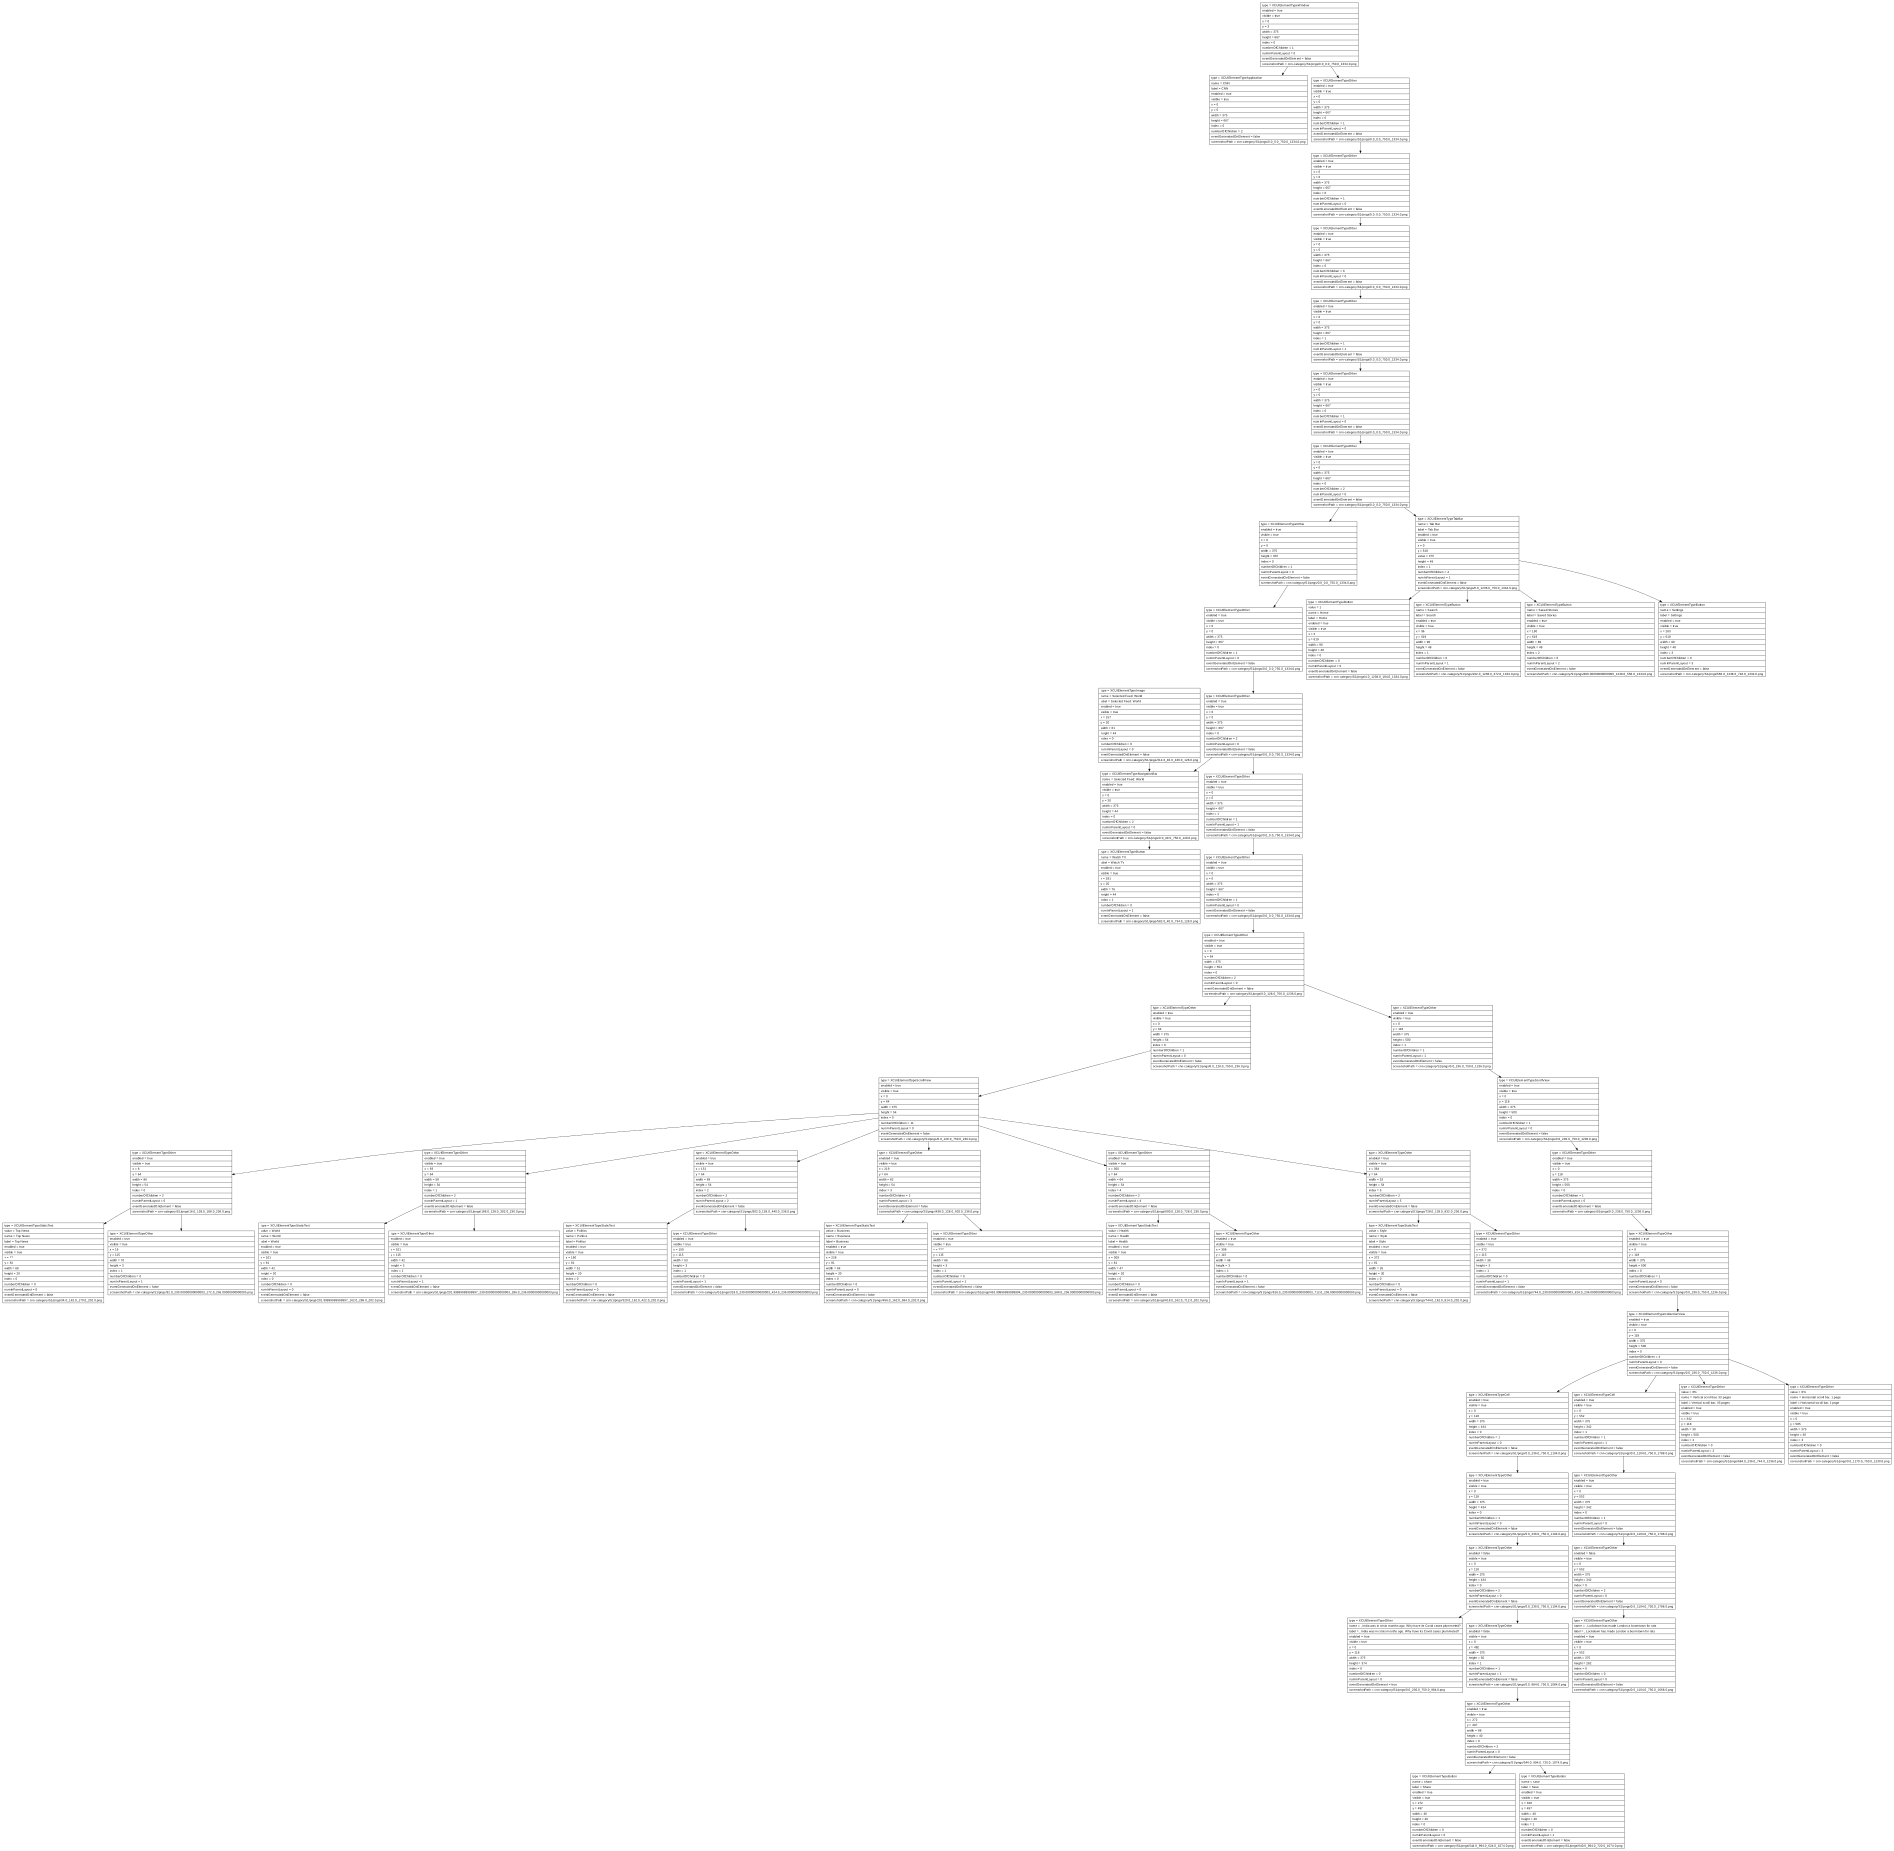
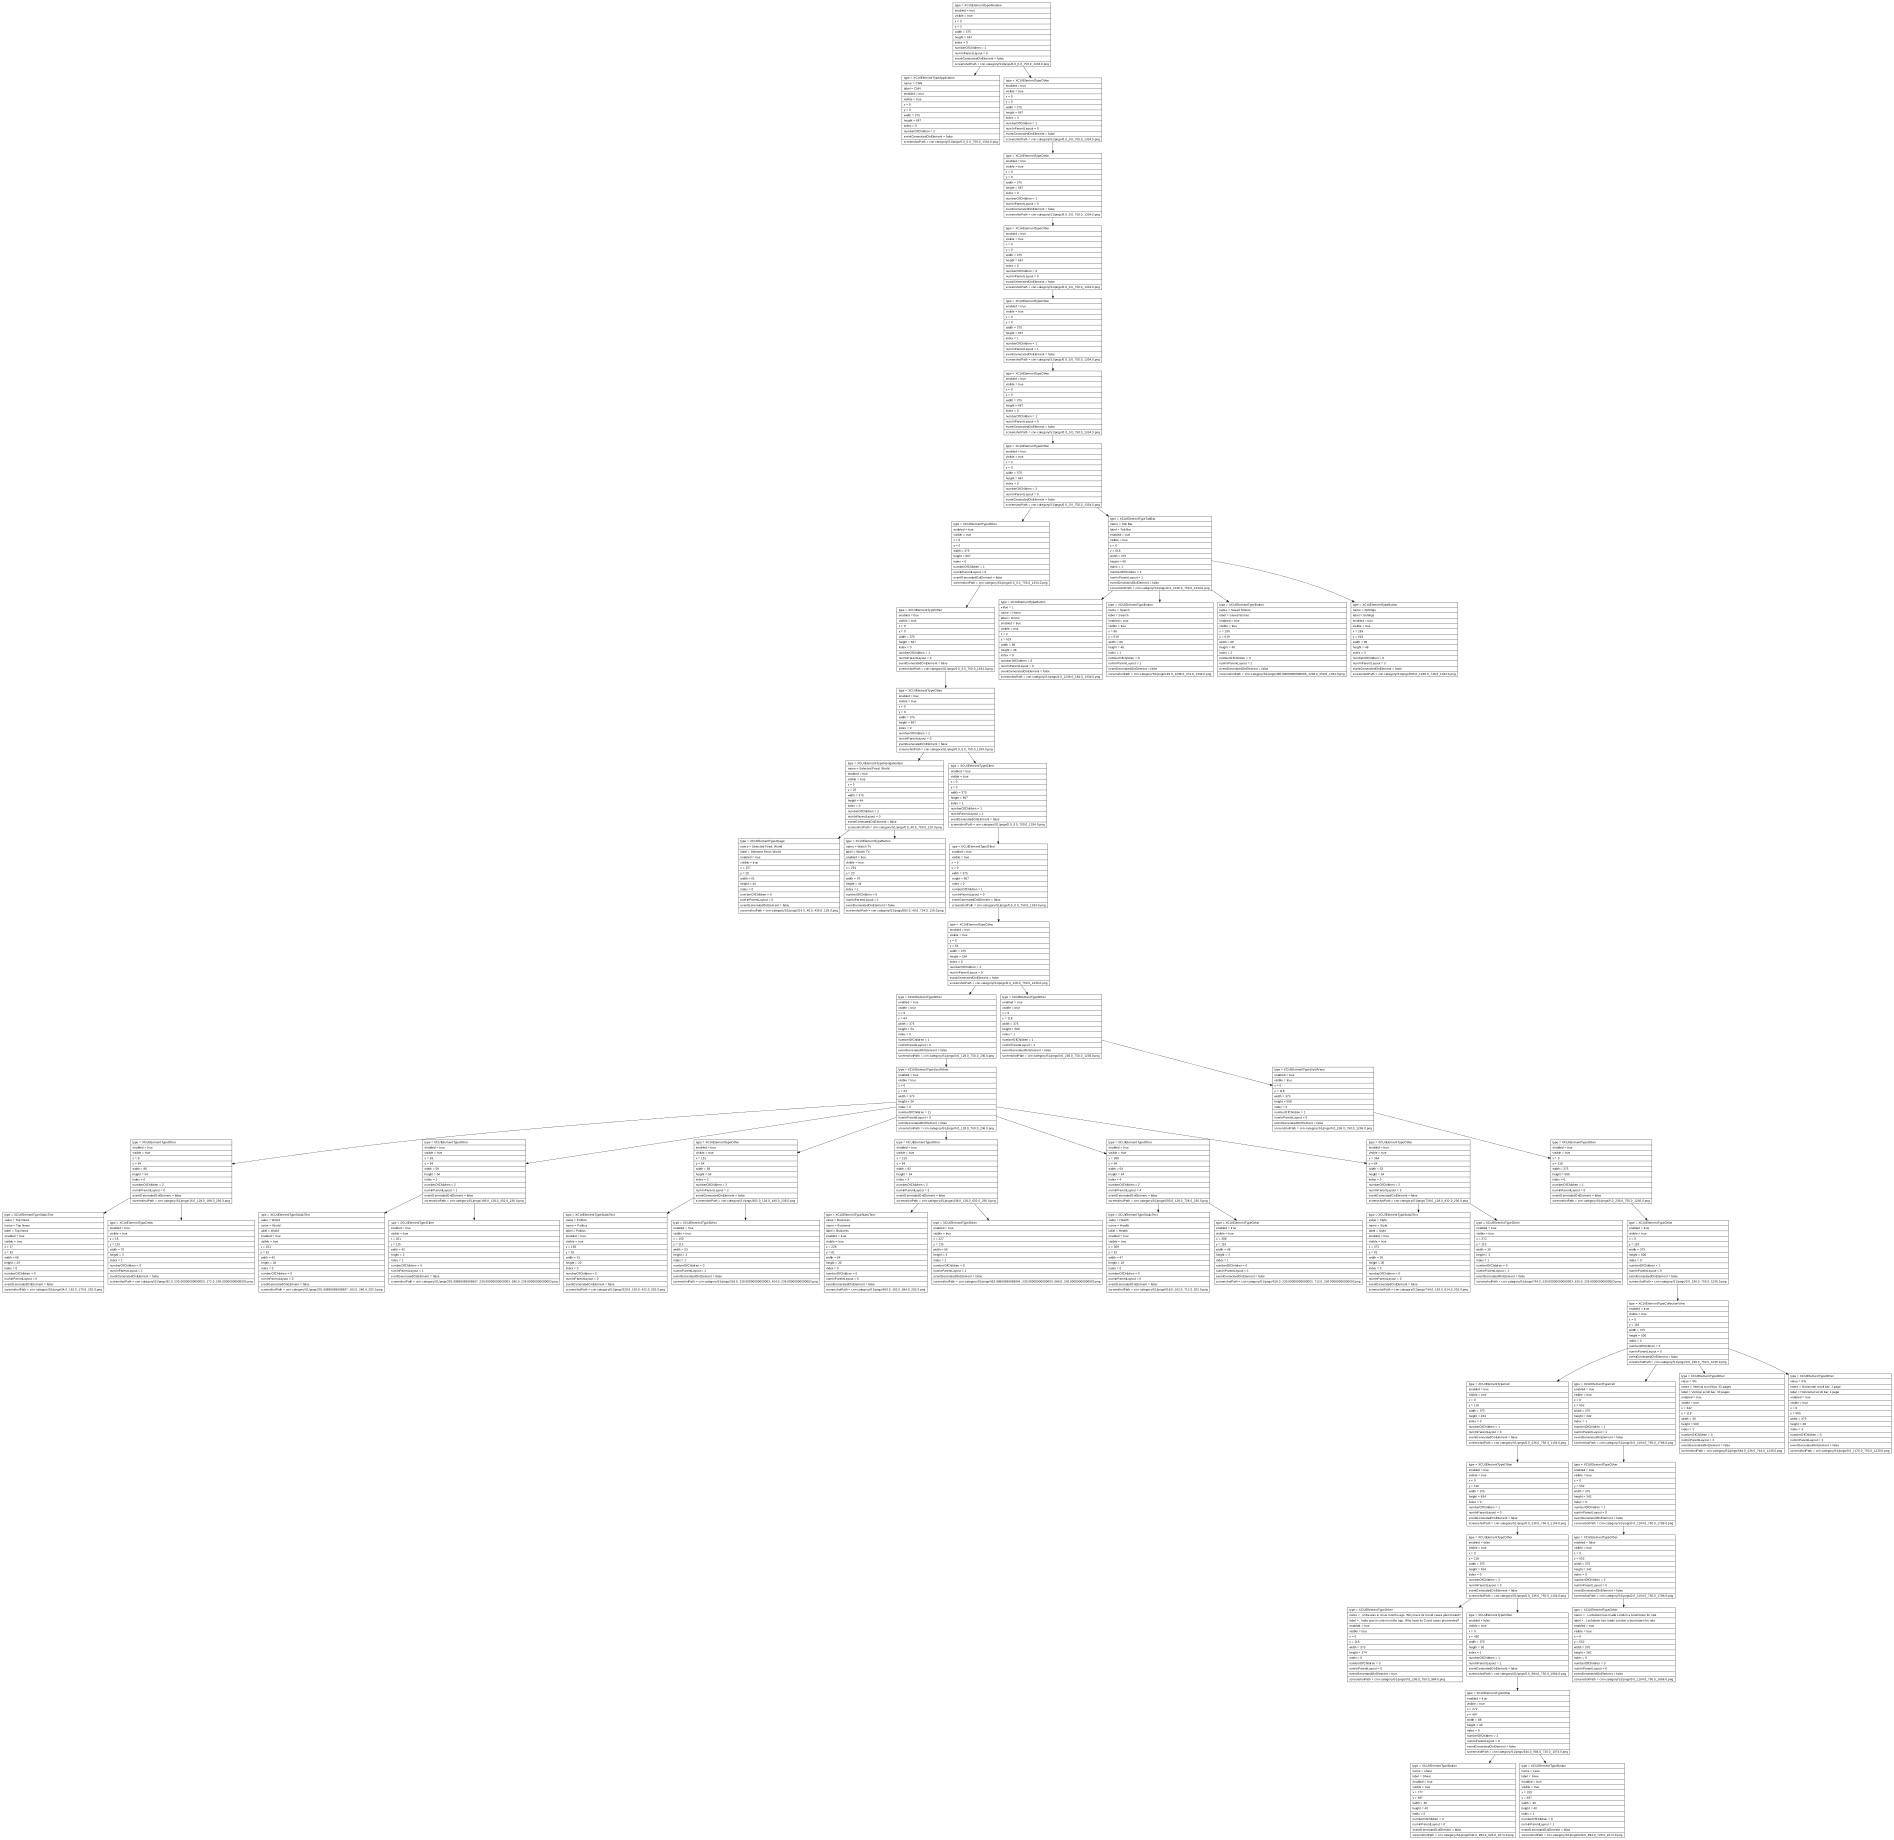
(1426, 556) -> (1118, 556)
(1149, 766) -> (845, 834)
